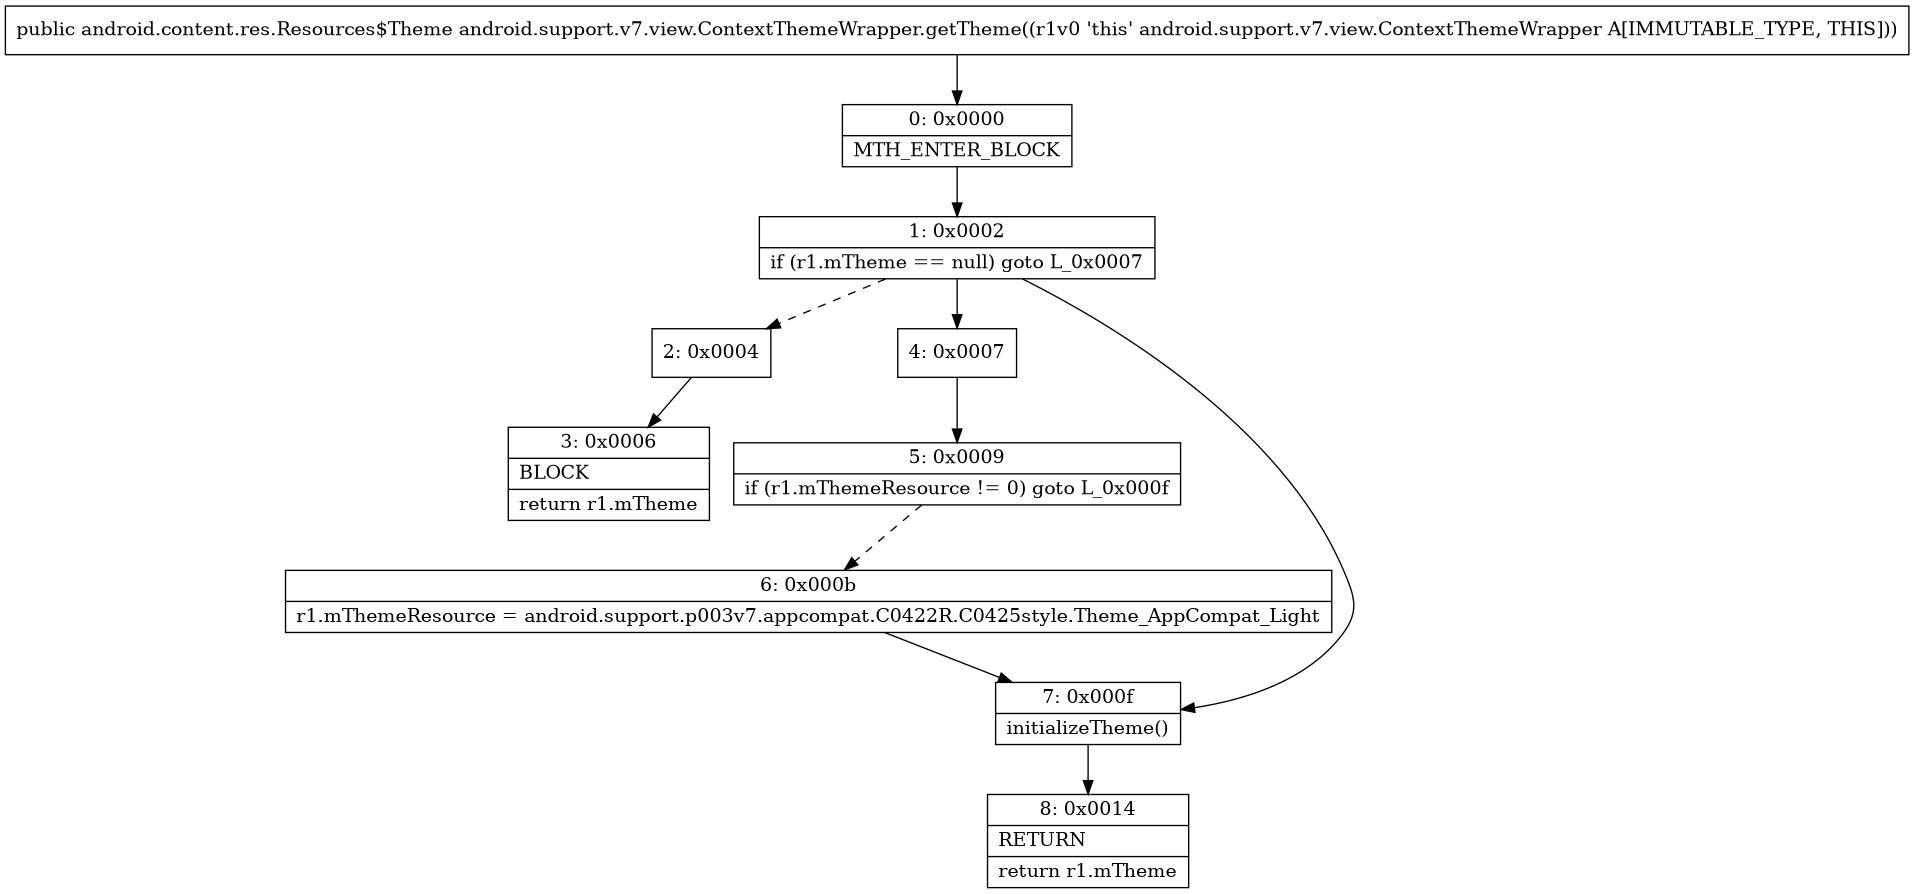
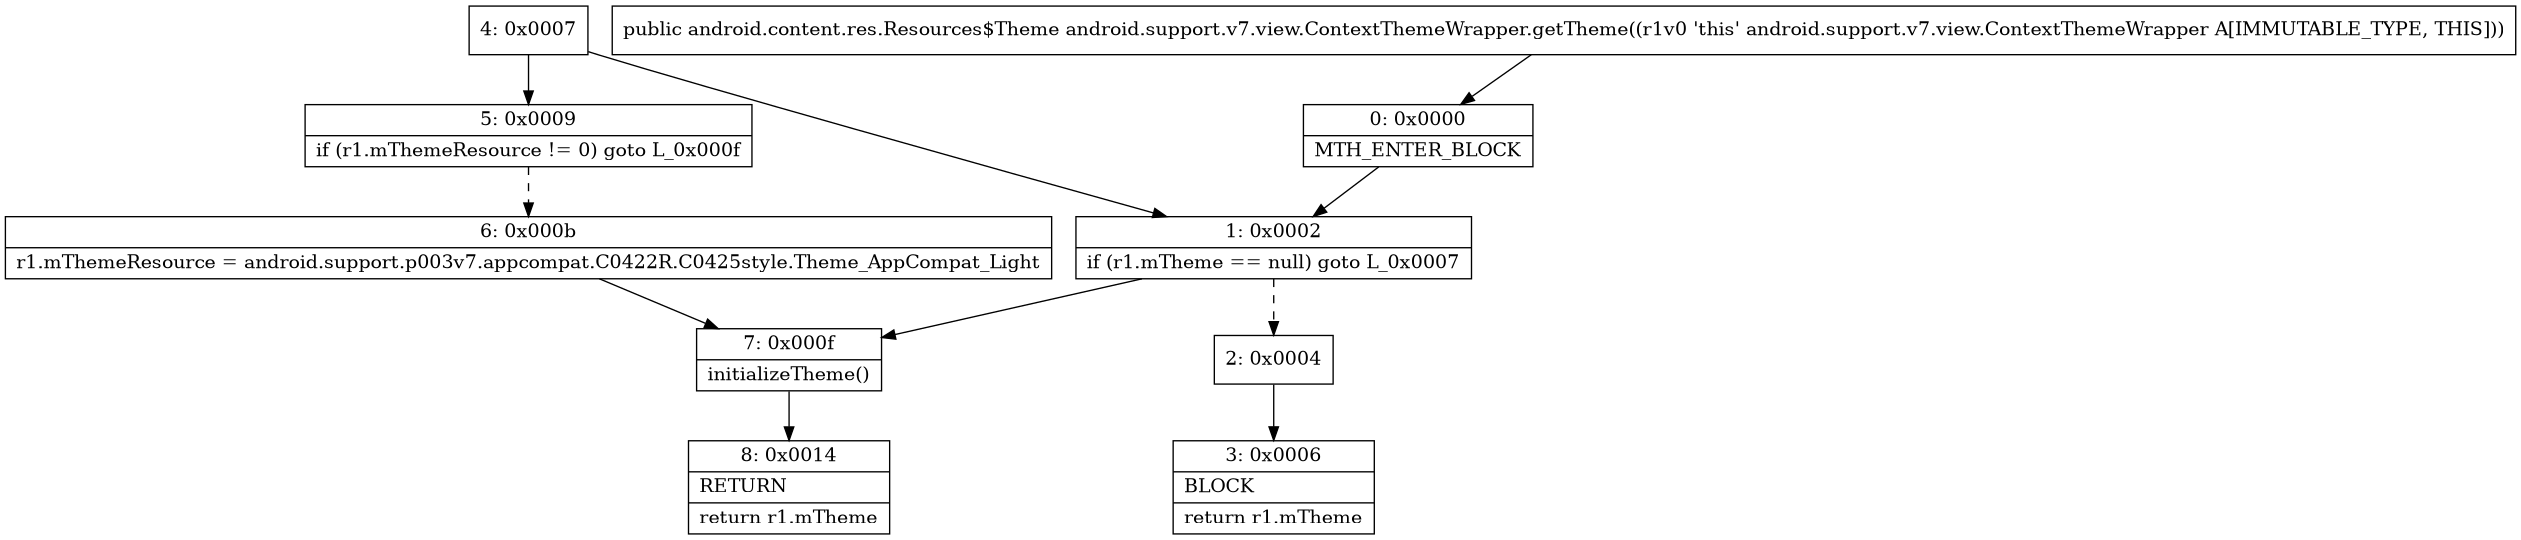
(957, 297) -> (870, 134)
